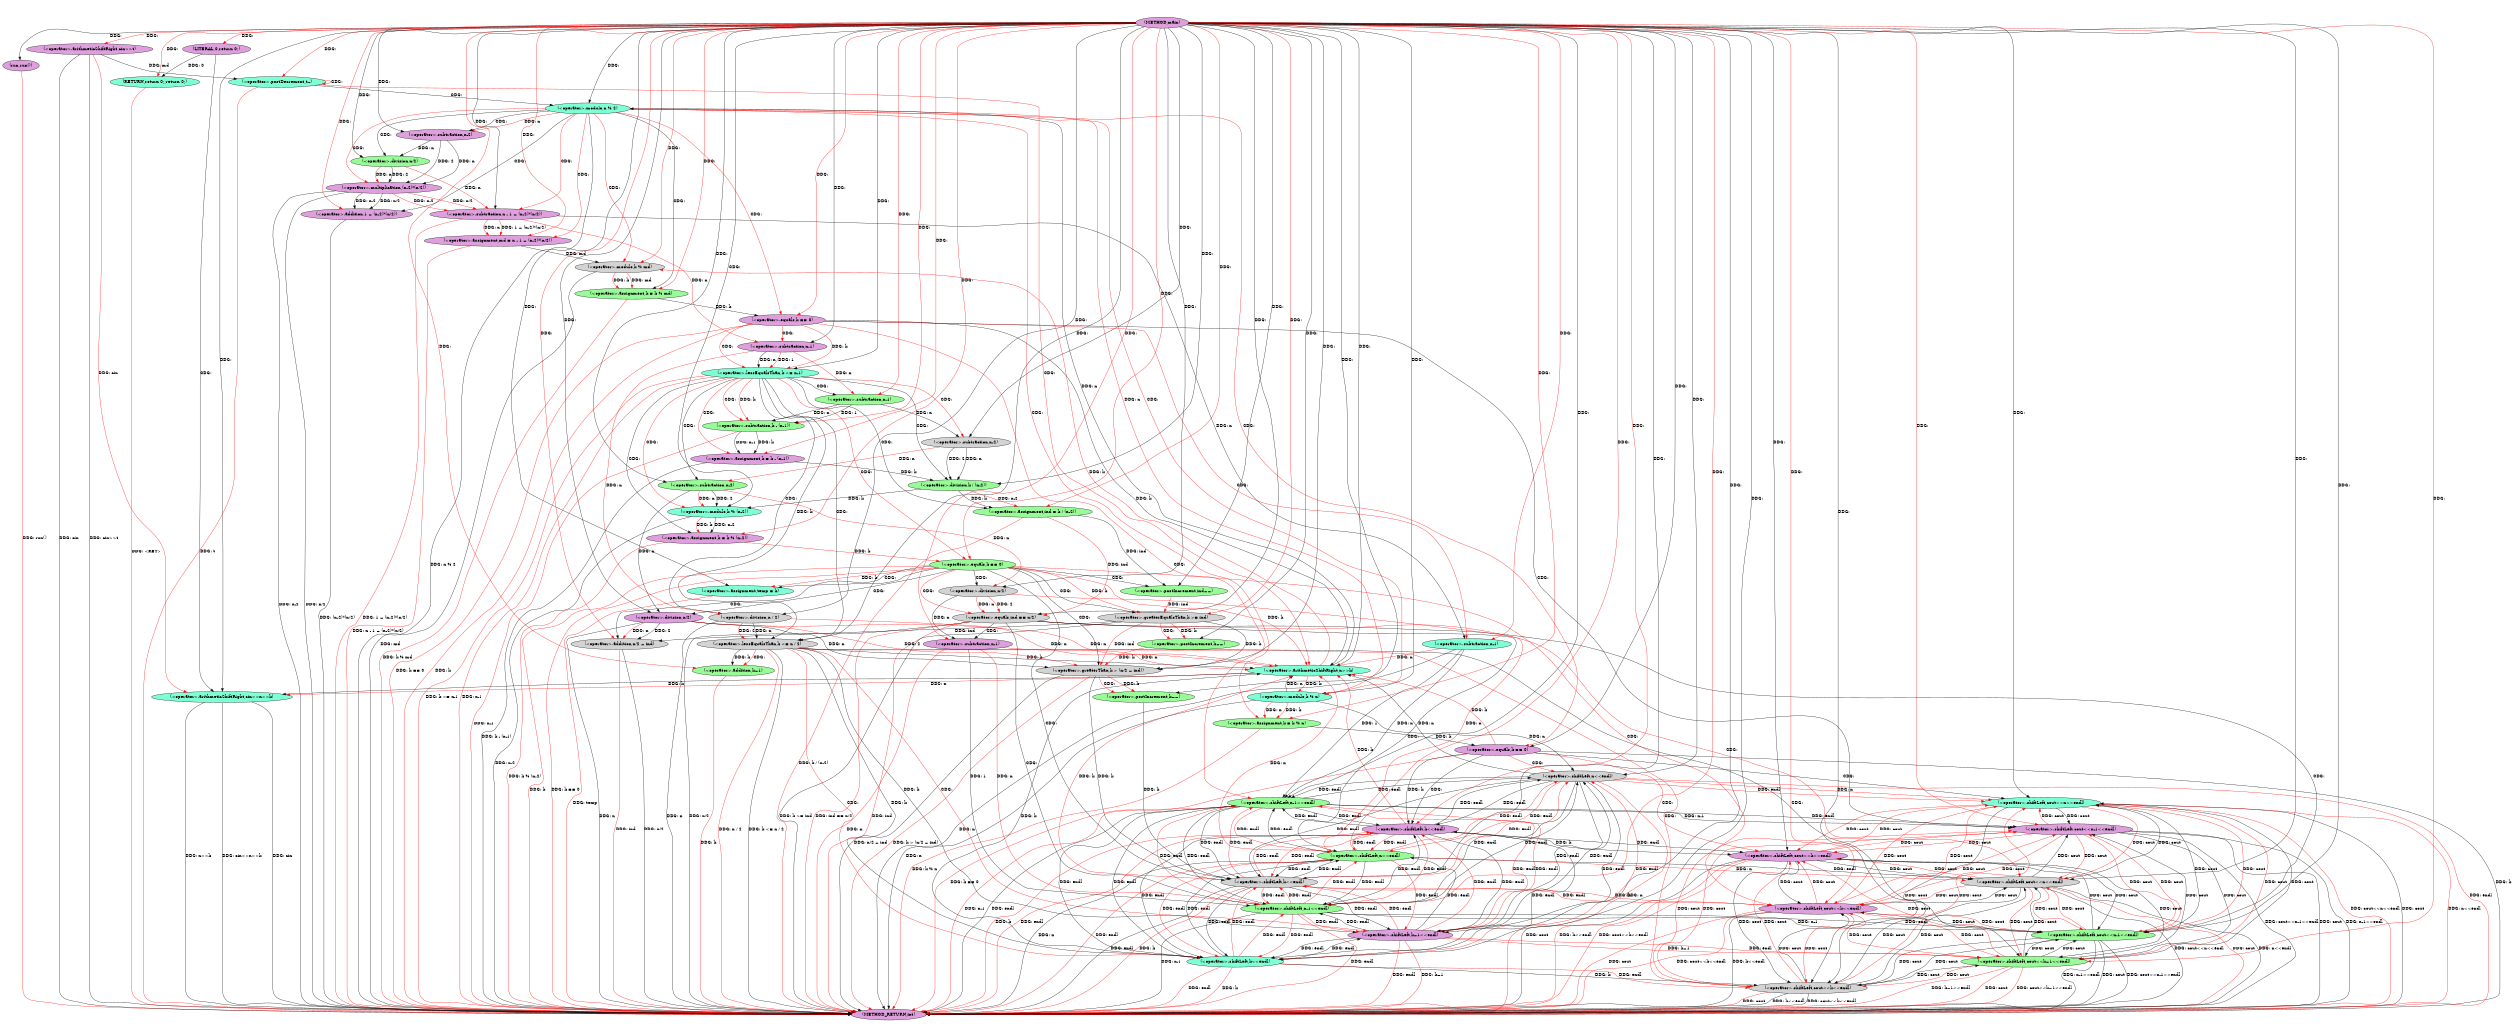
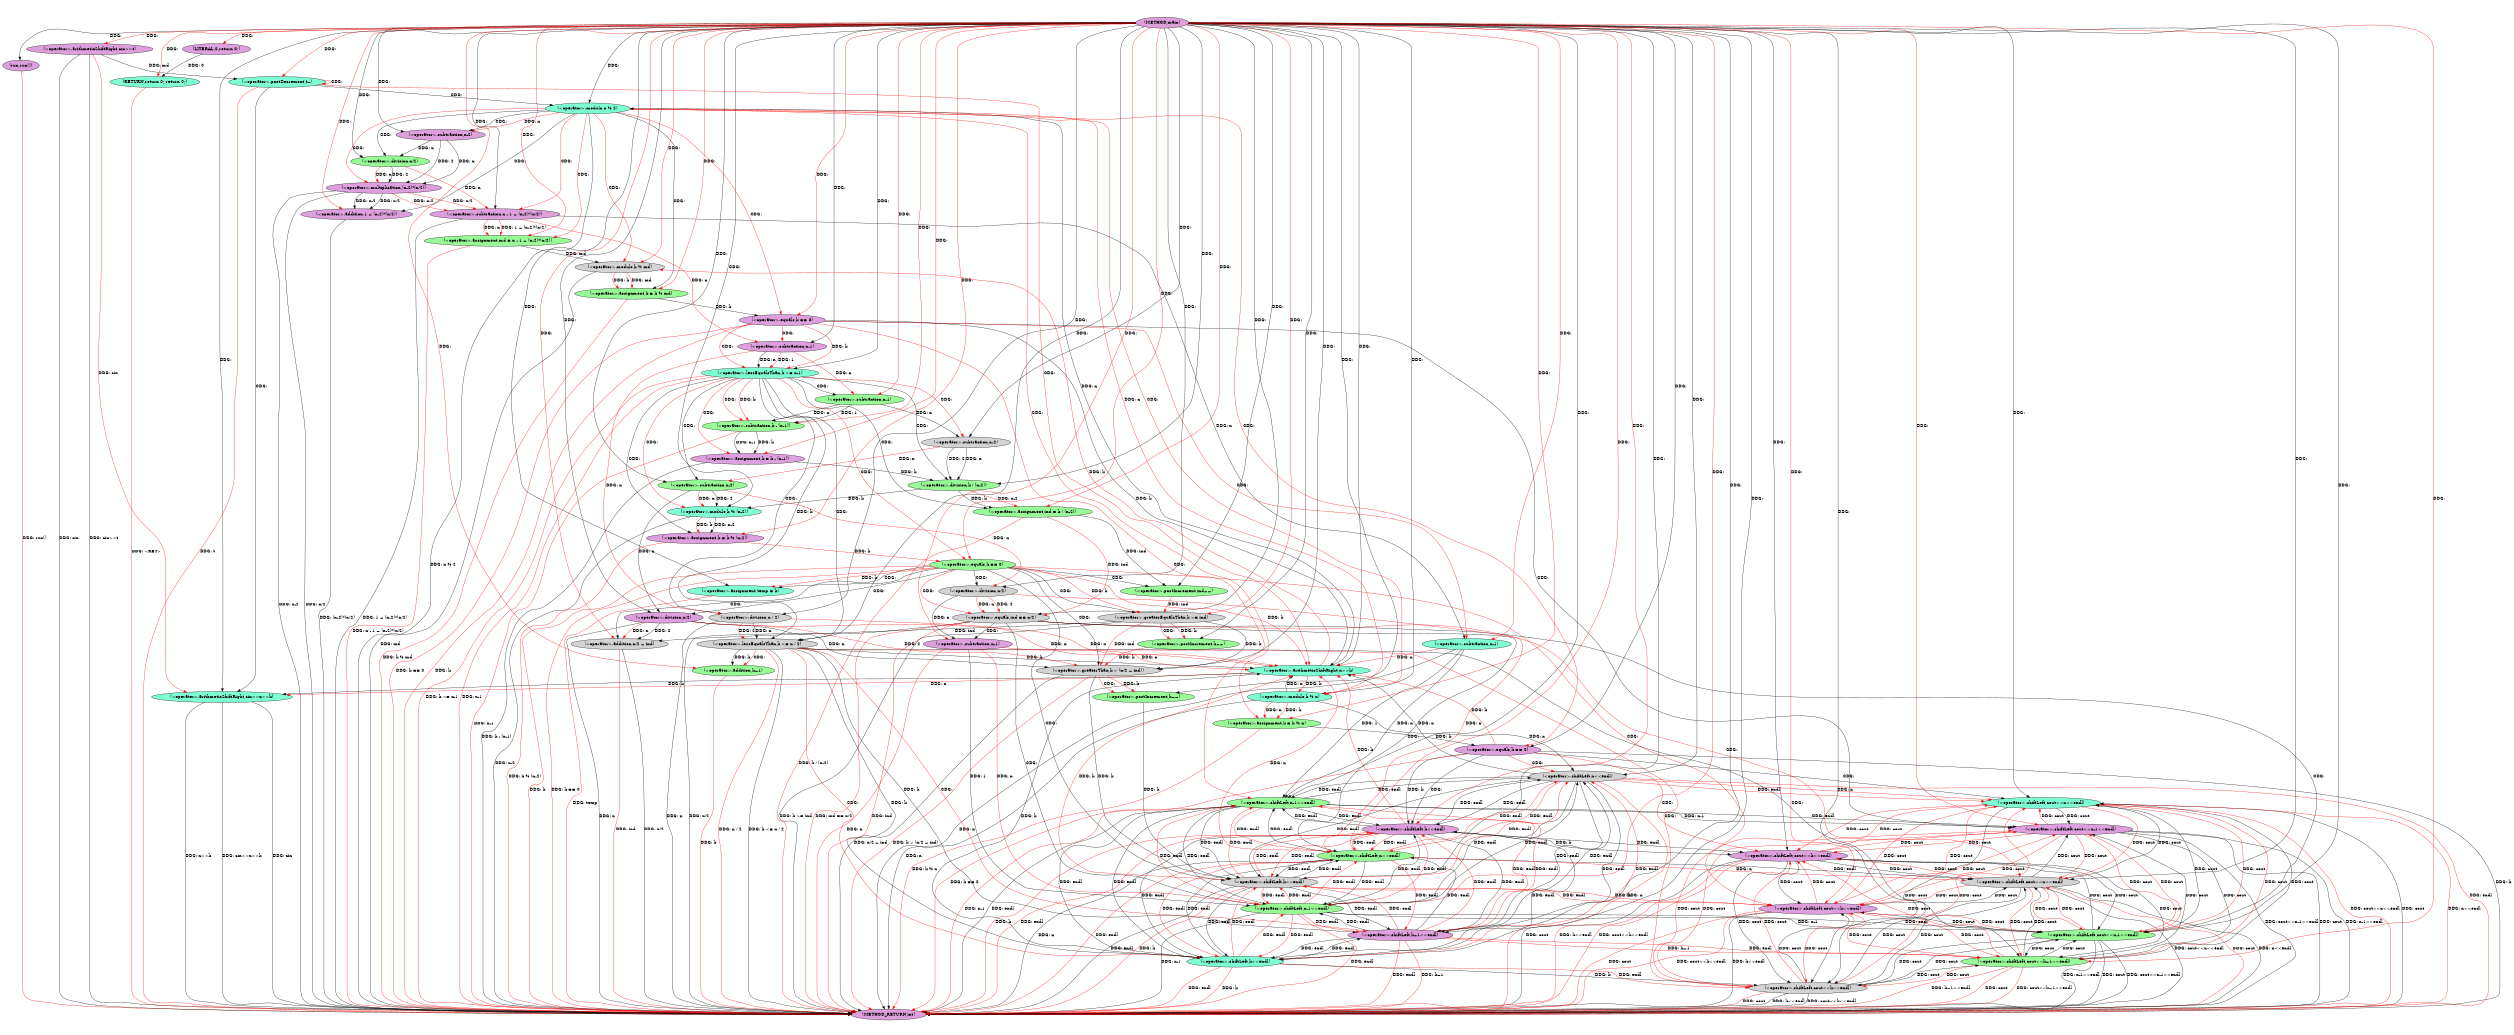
(498, 241) -> (498, 241)
(200, 374) -> (256, 390)
(335, 838) -> (335, 838)
